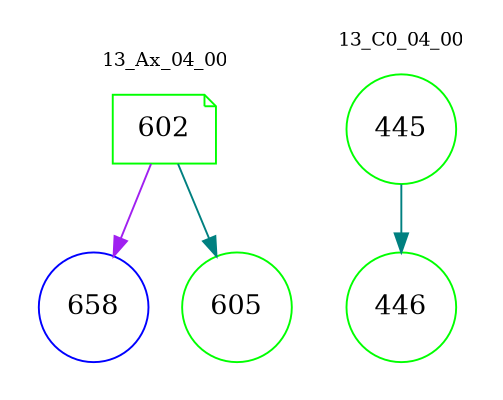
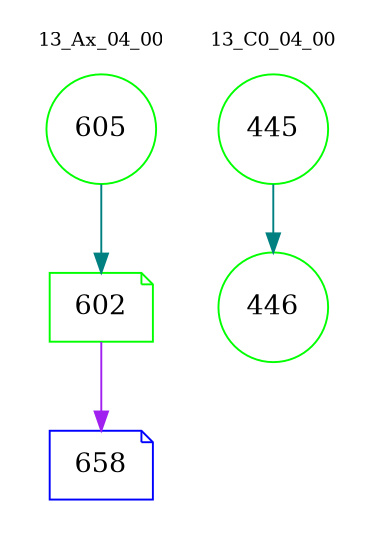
(194, 201) -> (101, 219)
(94, 307) -> (101, 465)
